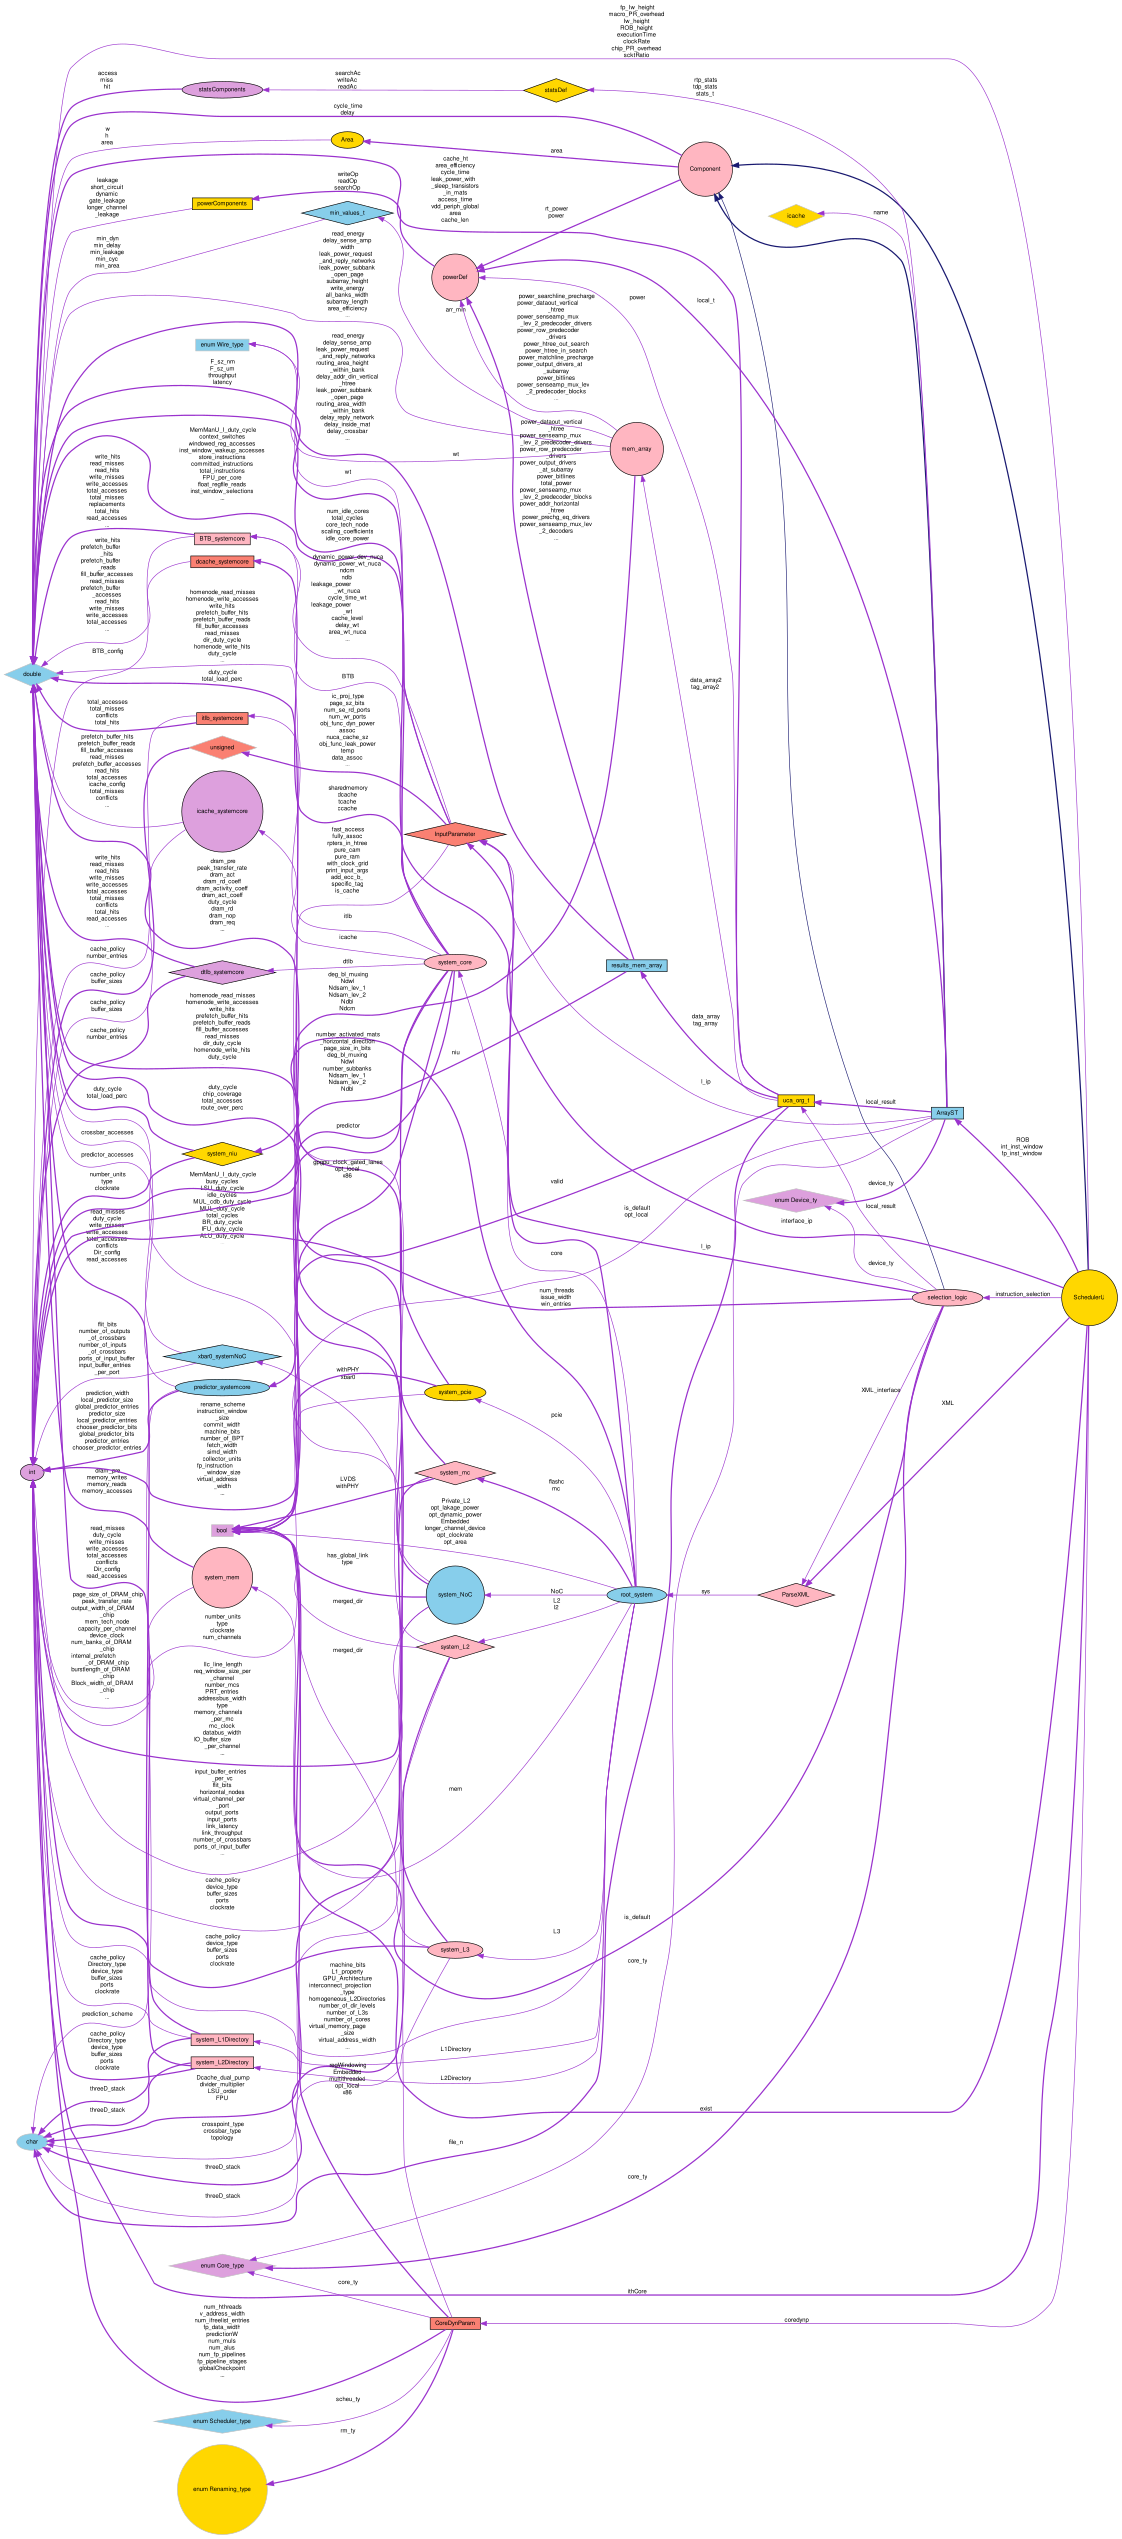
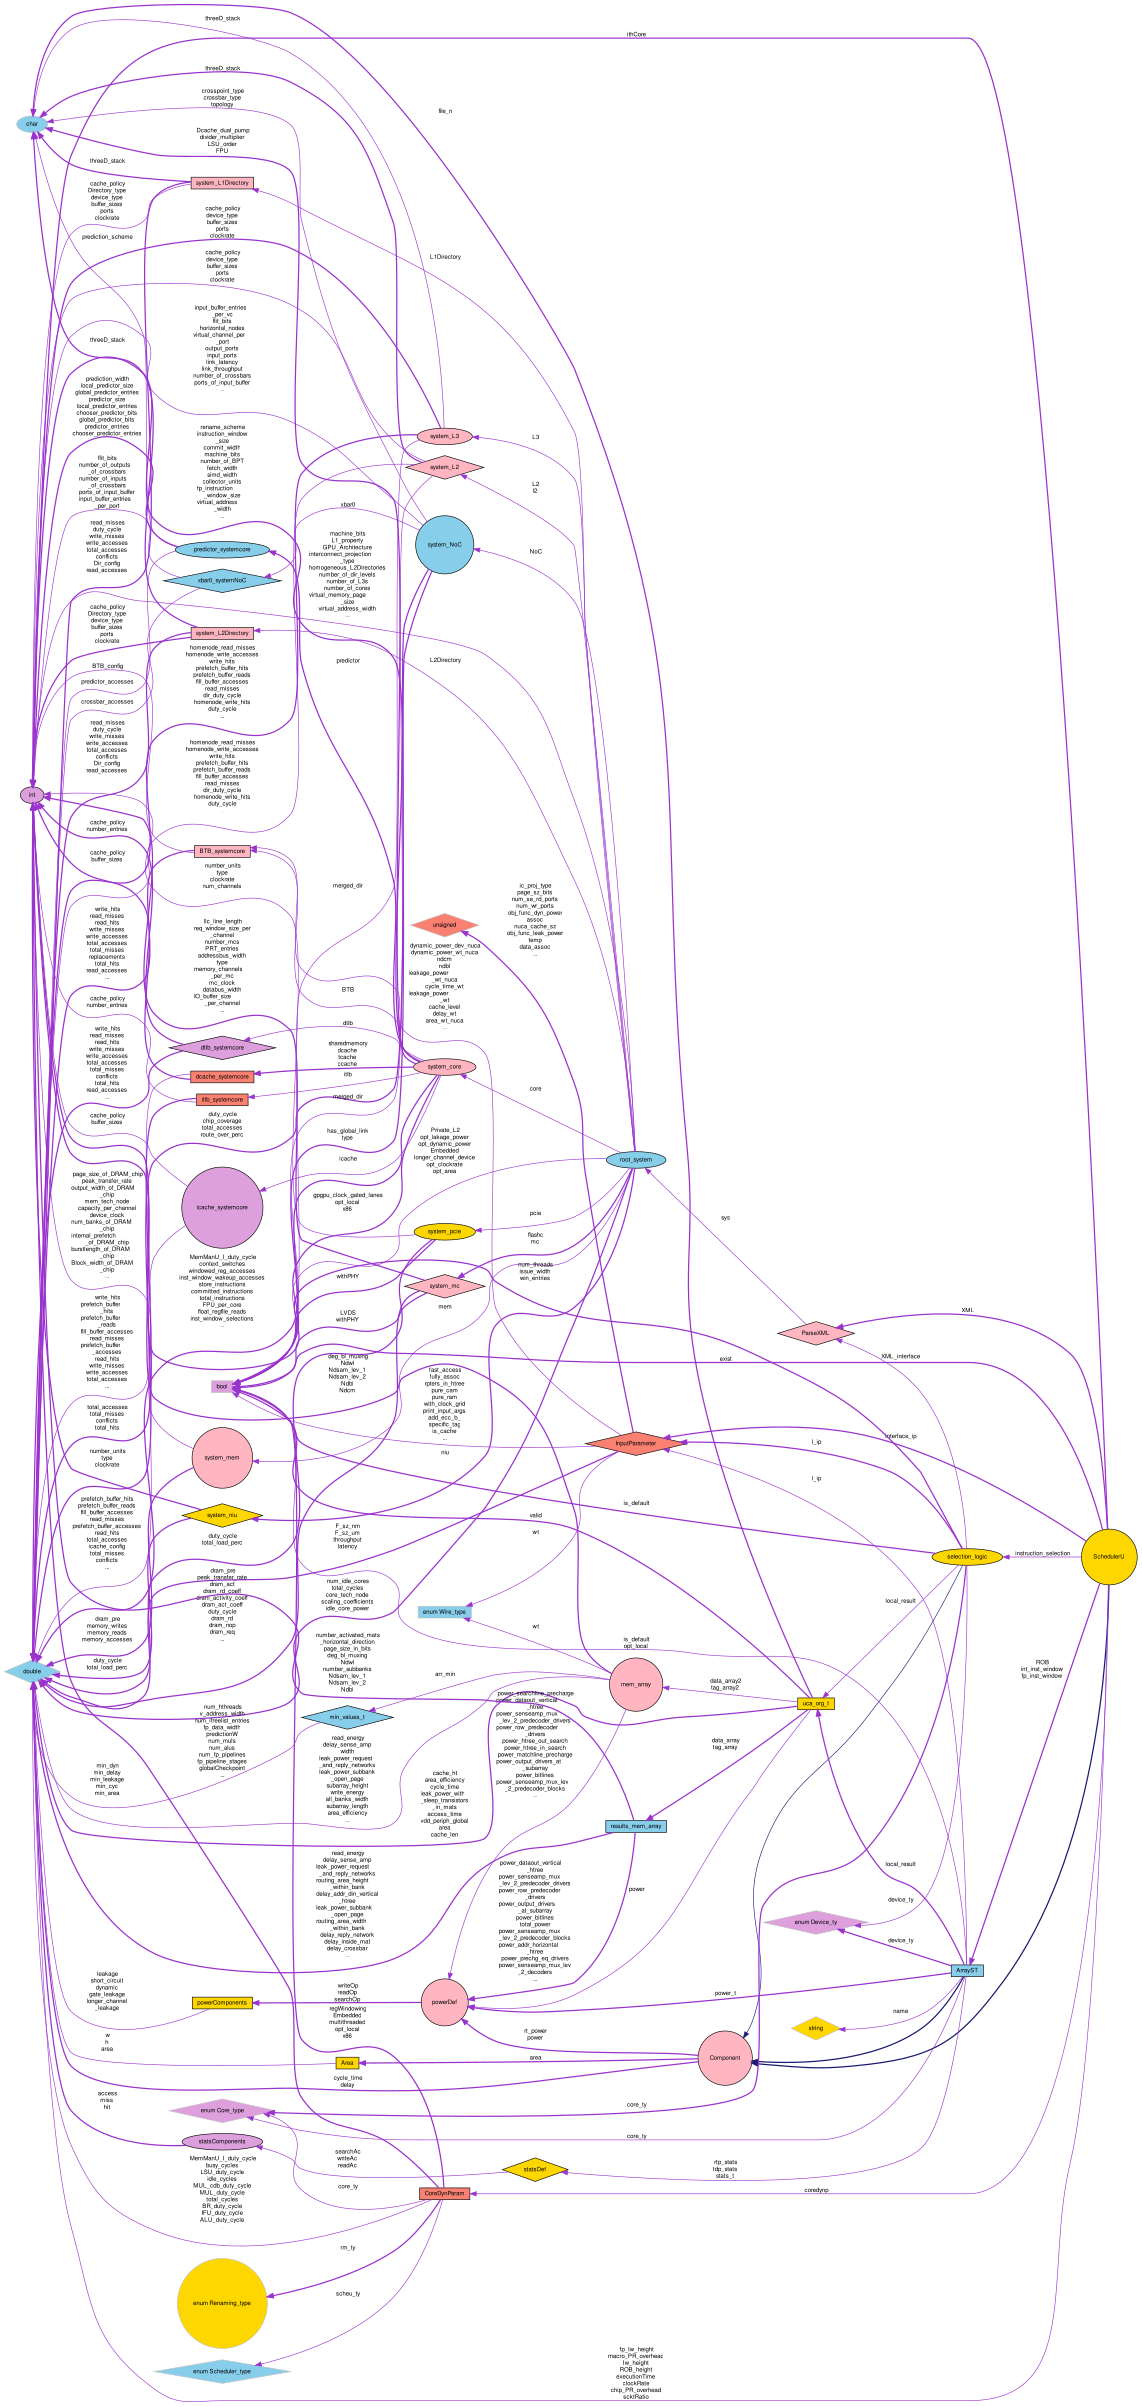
(348, 140) -> (348, 2063)
(796, 216) -> (816, 2028)
(705, 301) -> (725, 1993)
(64, 1018) -> (143, 905)
(948, 1298) -> (967, 1557)
